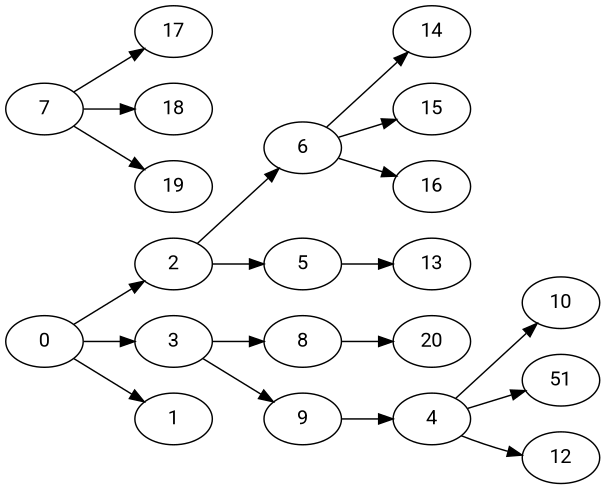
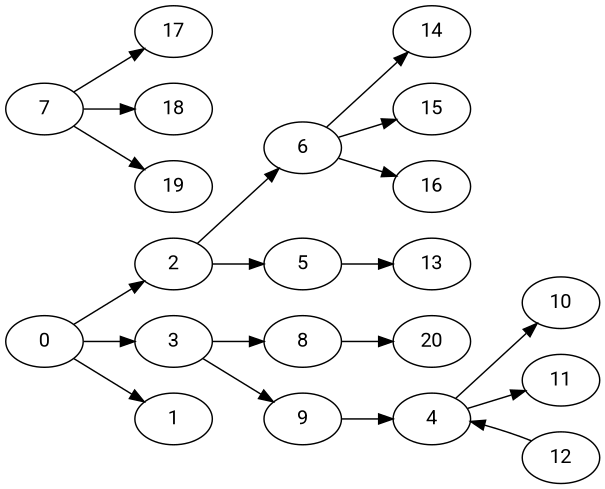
(561, 380) -> (561, 380)
(484, 444) -> (508, 432)
